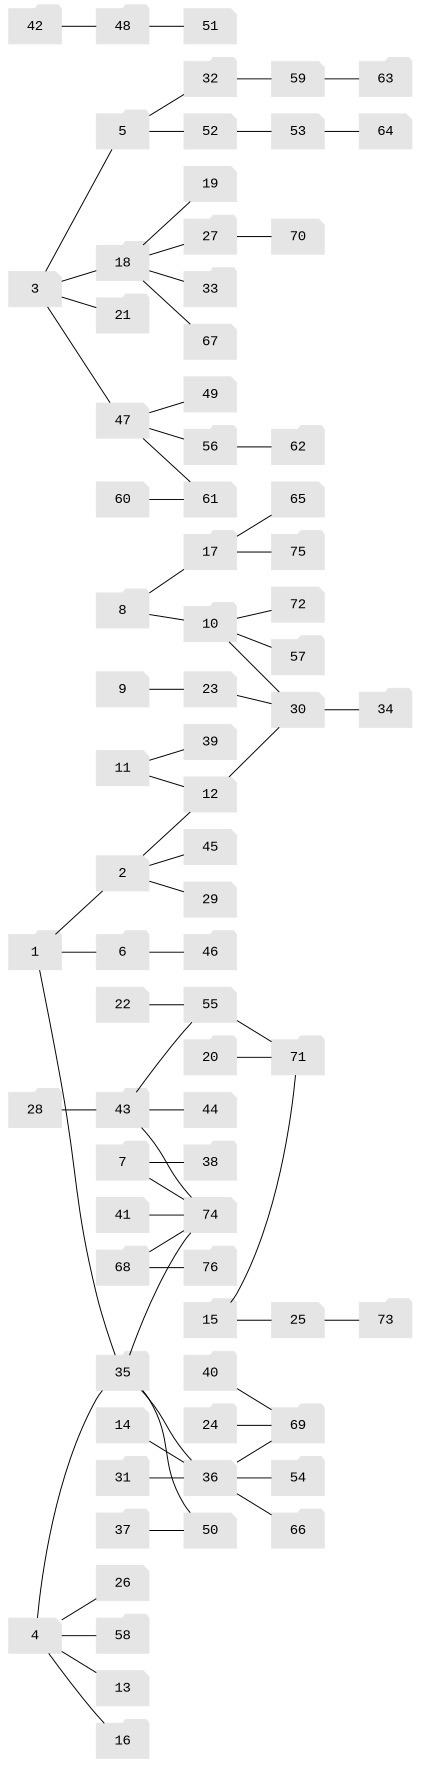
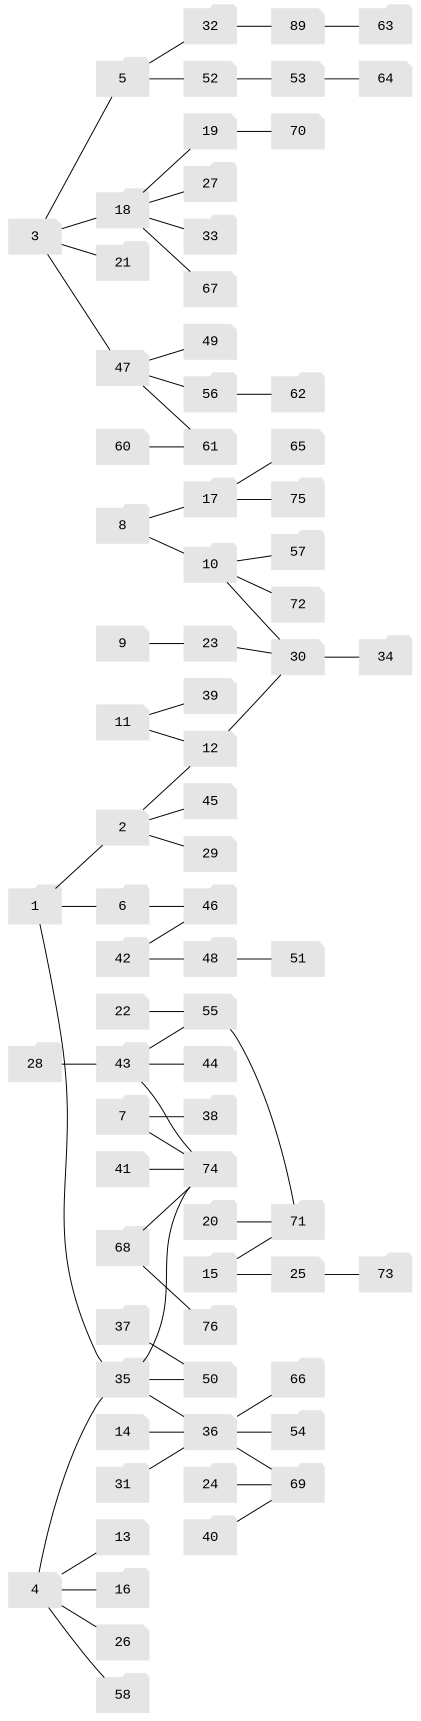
(298, 79) -> (298, 26)
(254, 237) -> (254, 131)
none -> (167, 933)
